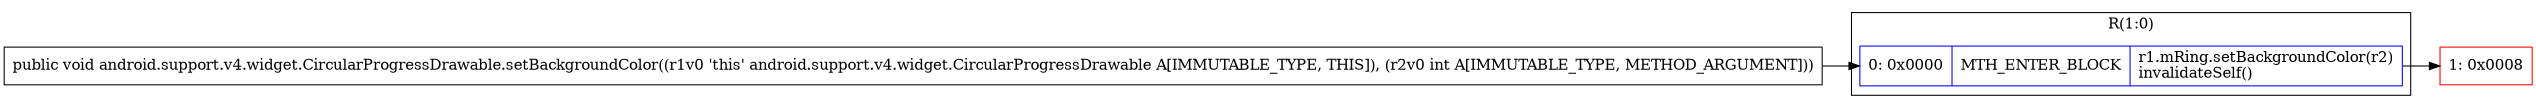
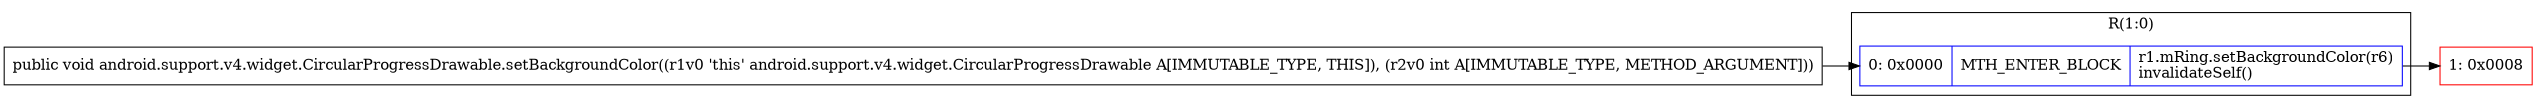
(2266, 58) -> (2266, 58)
